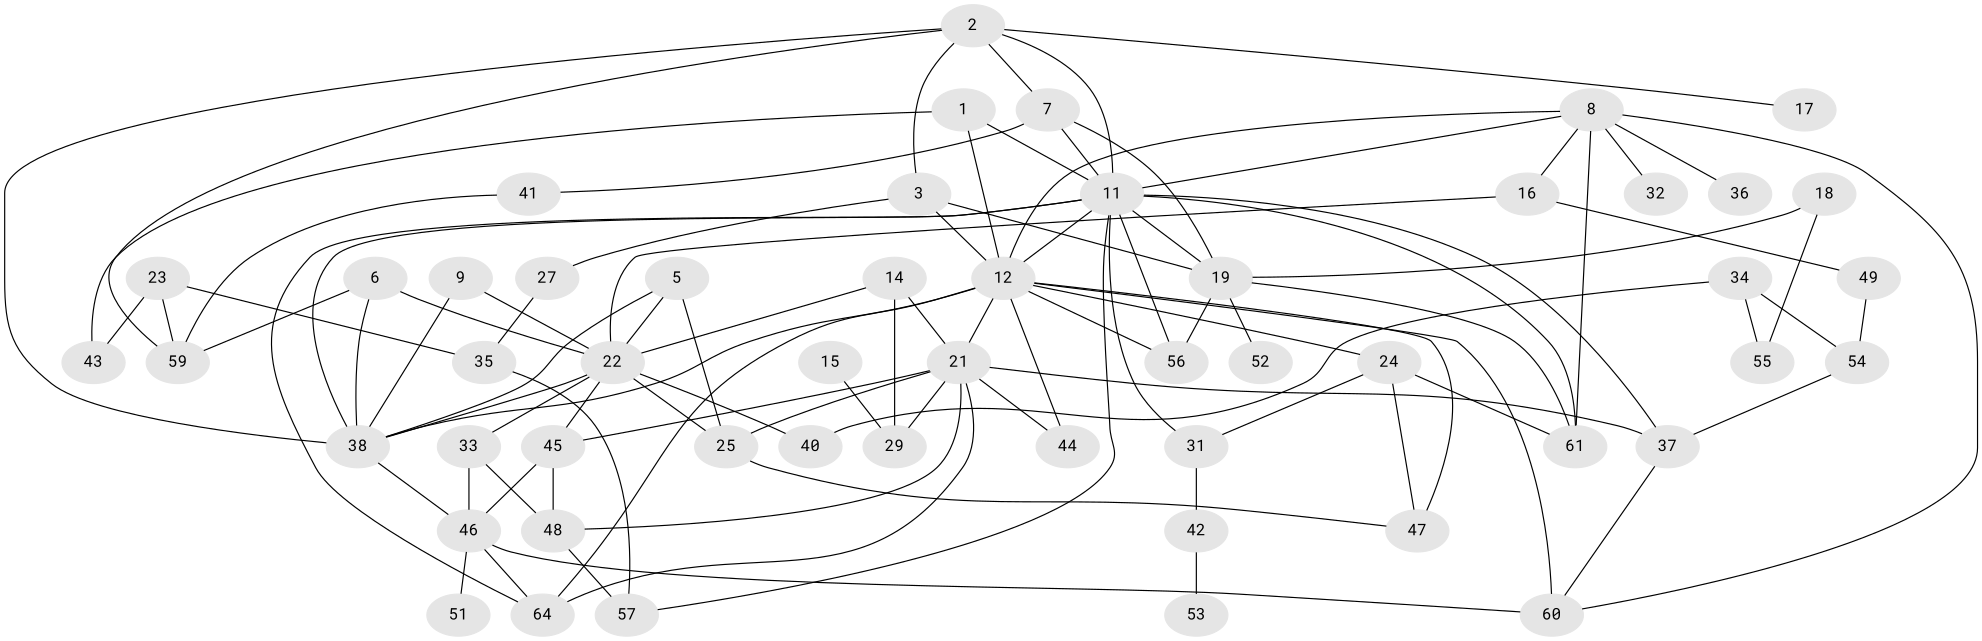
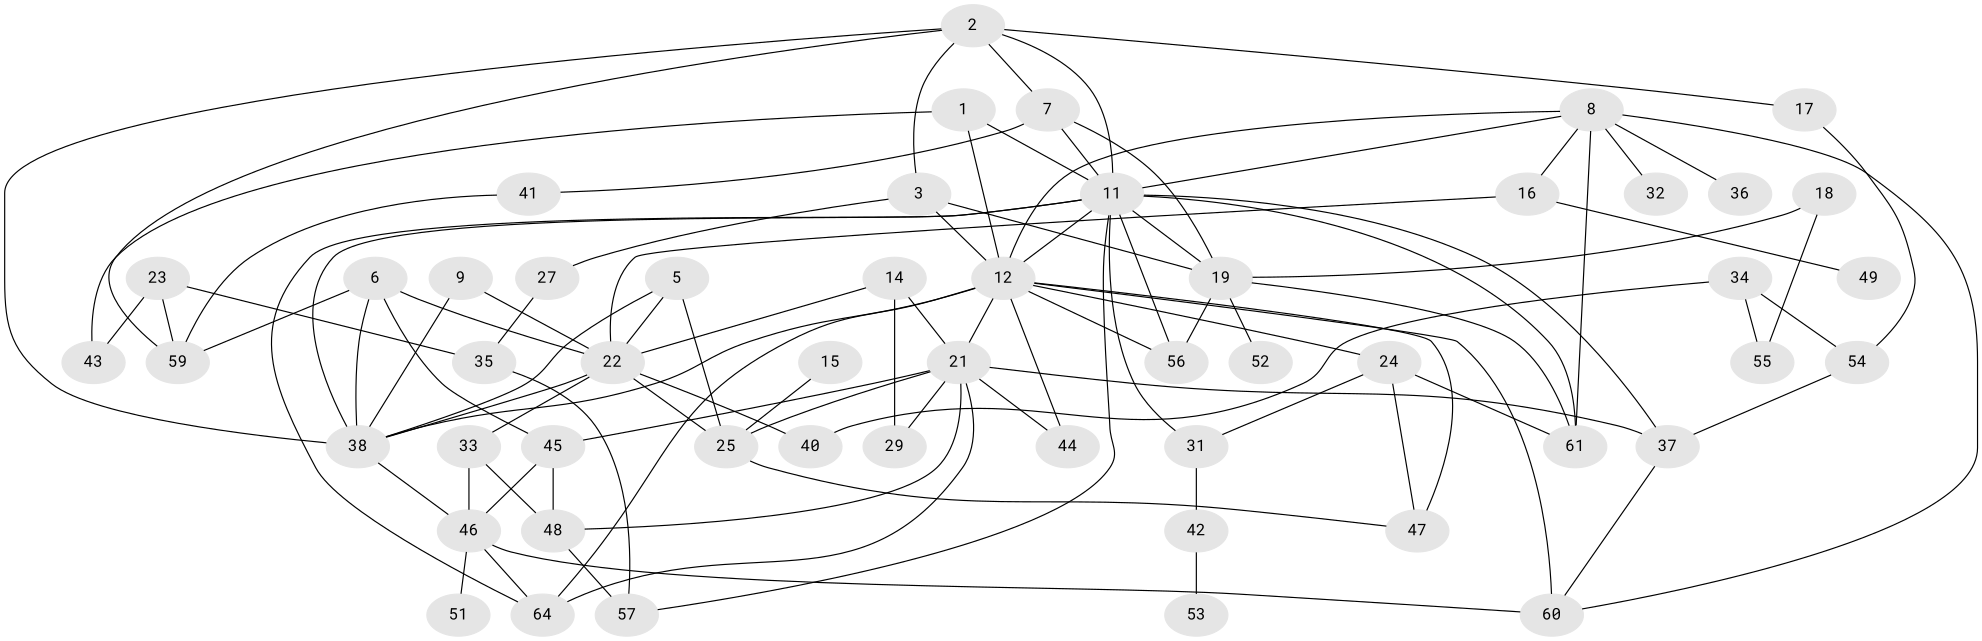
(1863, 320) -> (1902, 230)
(862, 405) -> (769, 412)
(575, 415) -> (441, 382)
